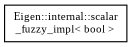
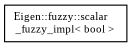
(66, 23) -> (66, 23)
